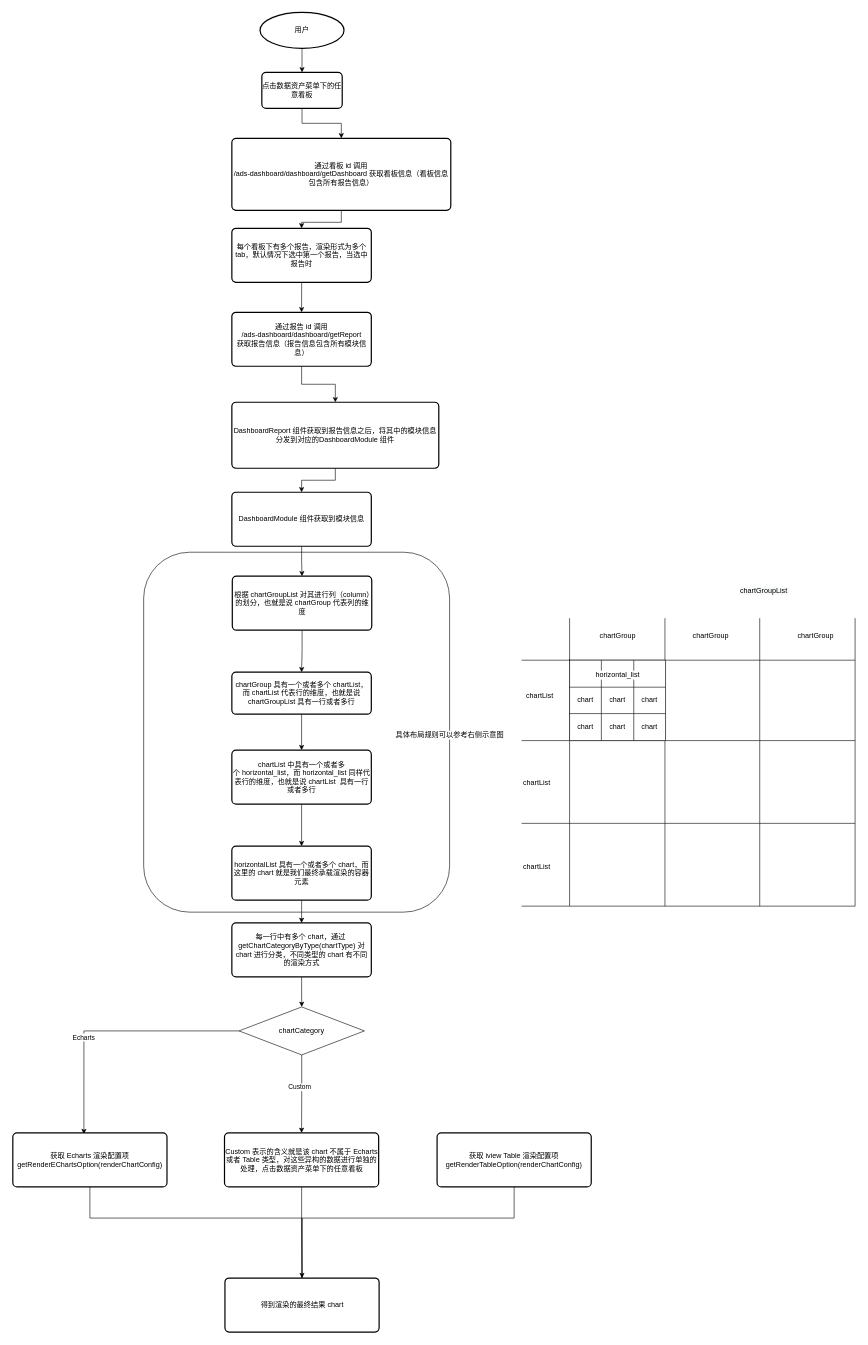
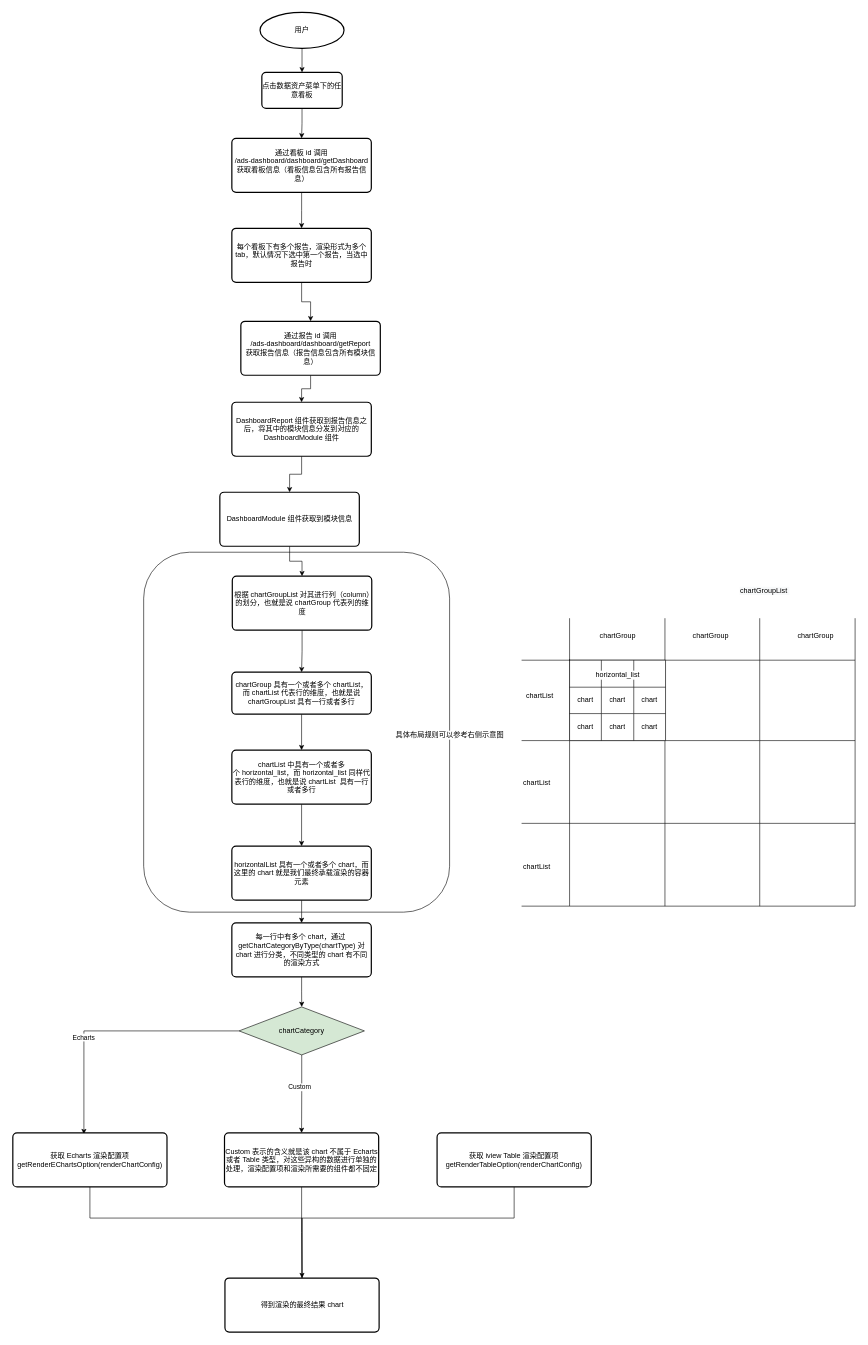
(341, 174) -> (302, 165)
(302, 339) -> (311, 348)
(335, 435) -> (302, 429)
(302, 519) -> (290, 519)
(302, 1031) -> (302, 1031)
(302, 1160) -> (302, 1160)
